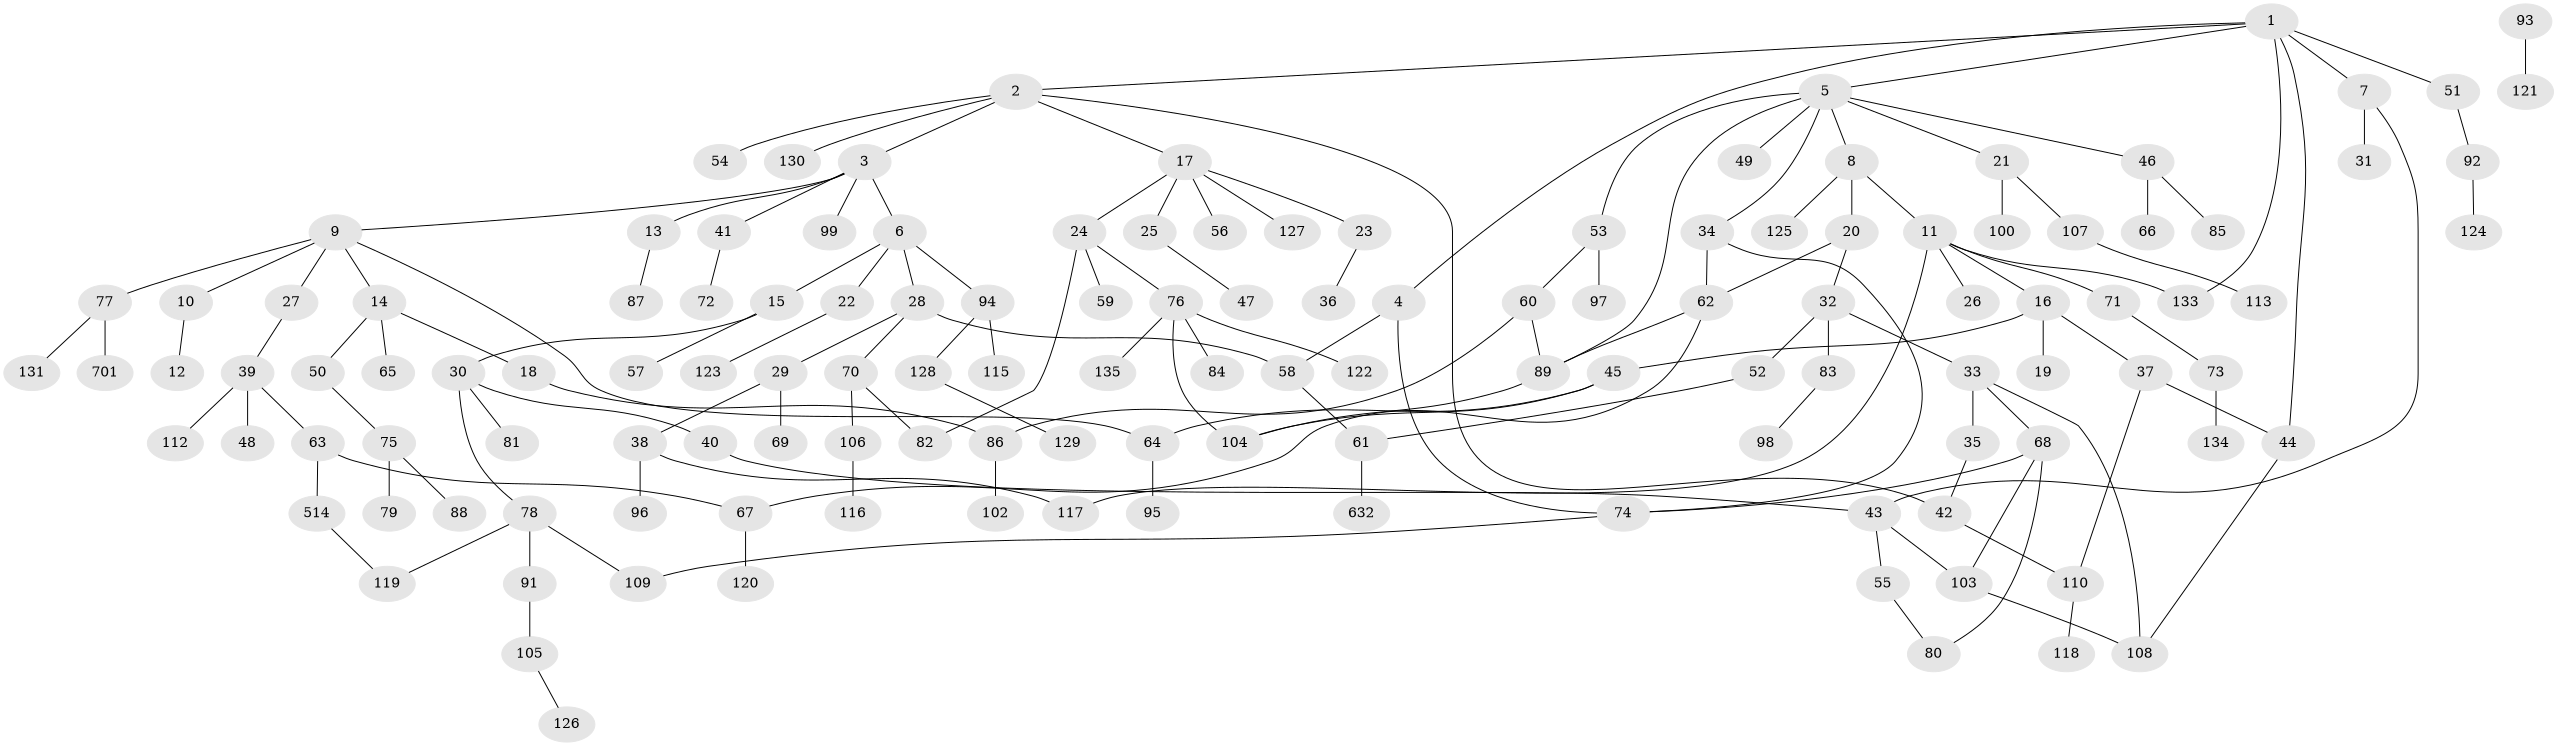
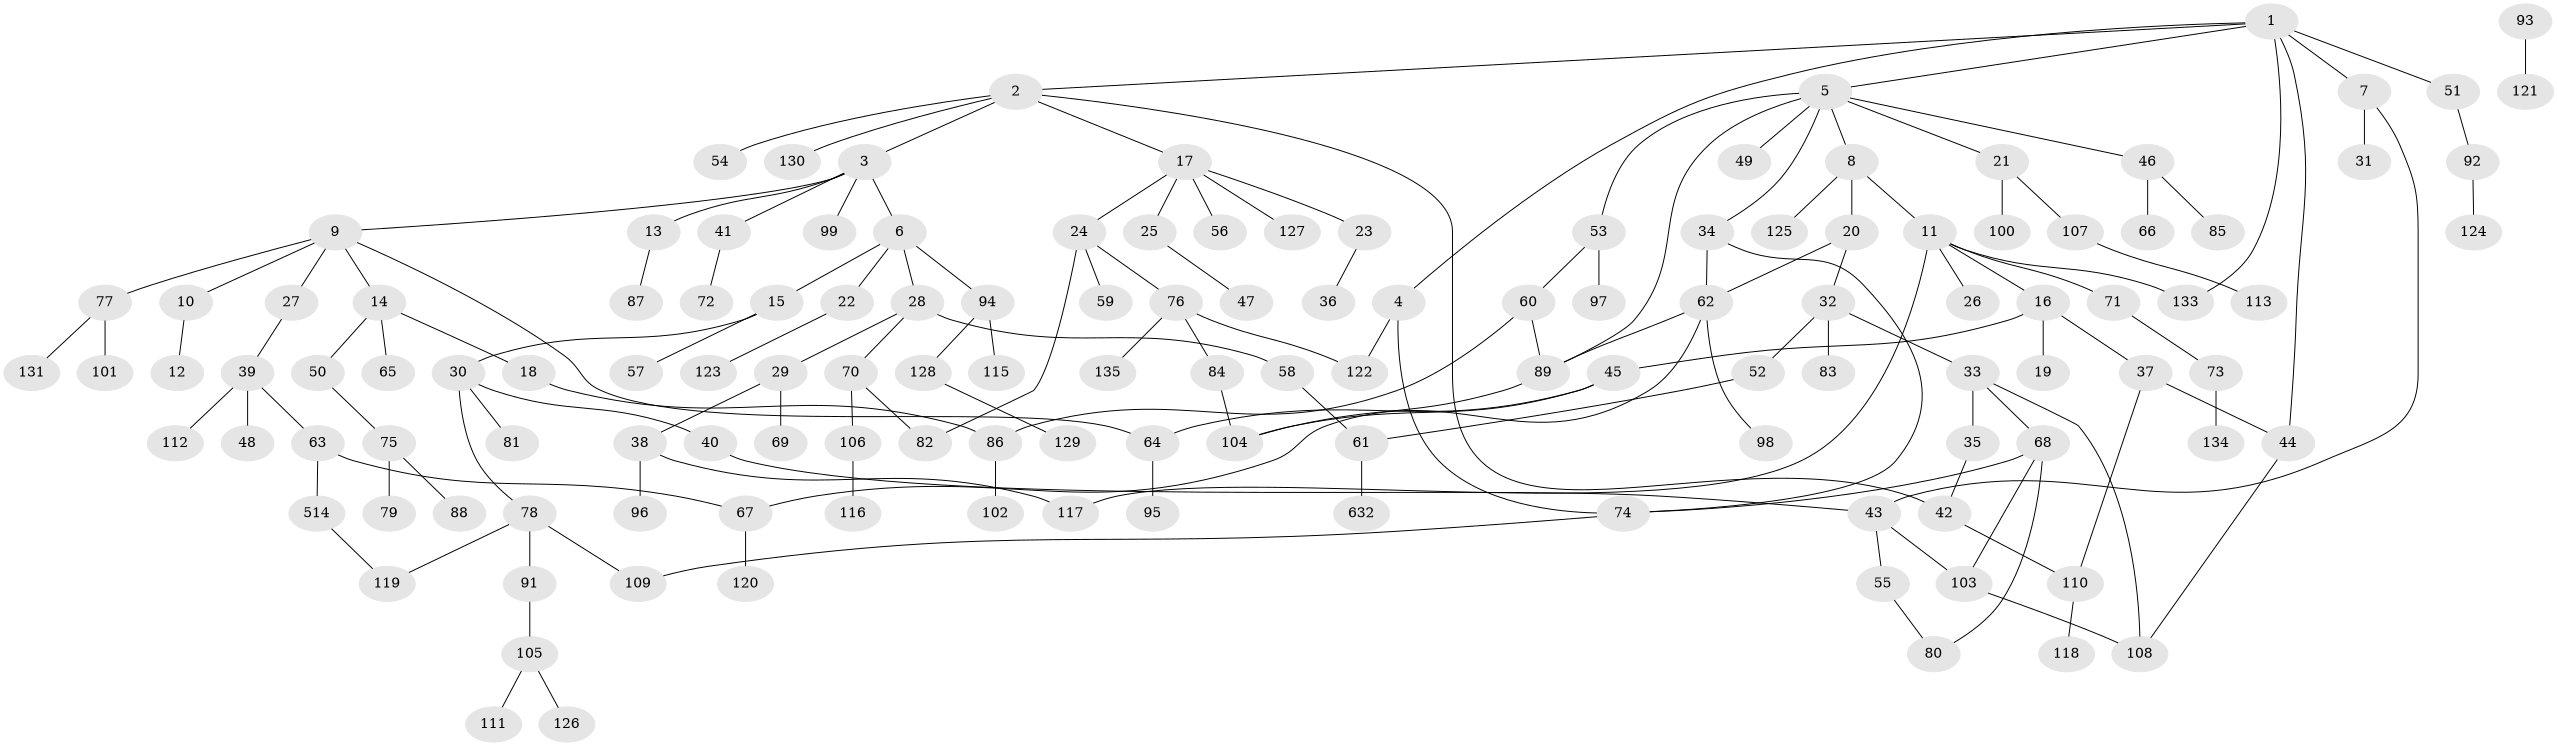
(1343, 338) -> (1379, 338)
(105, 373) -> (105, 373)
(1179, 382) -> (1225, 406)
(1797, 408) -> (1717, 376)
none -> (494, 724)
